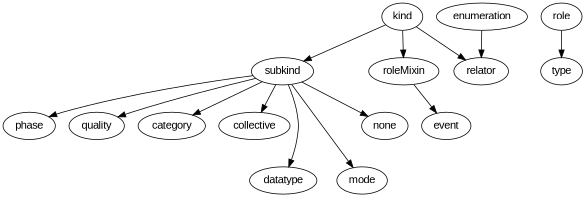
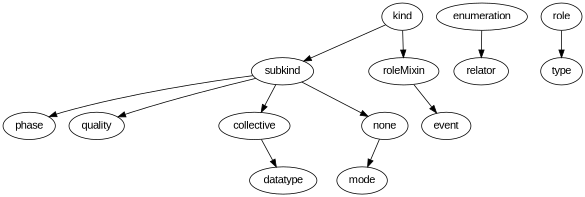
(438, 41) -> none
(298, 122) -> (267, 150)
(320, 123) -> (375, 149)
(172, 126) -> none
